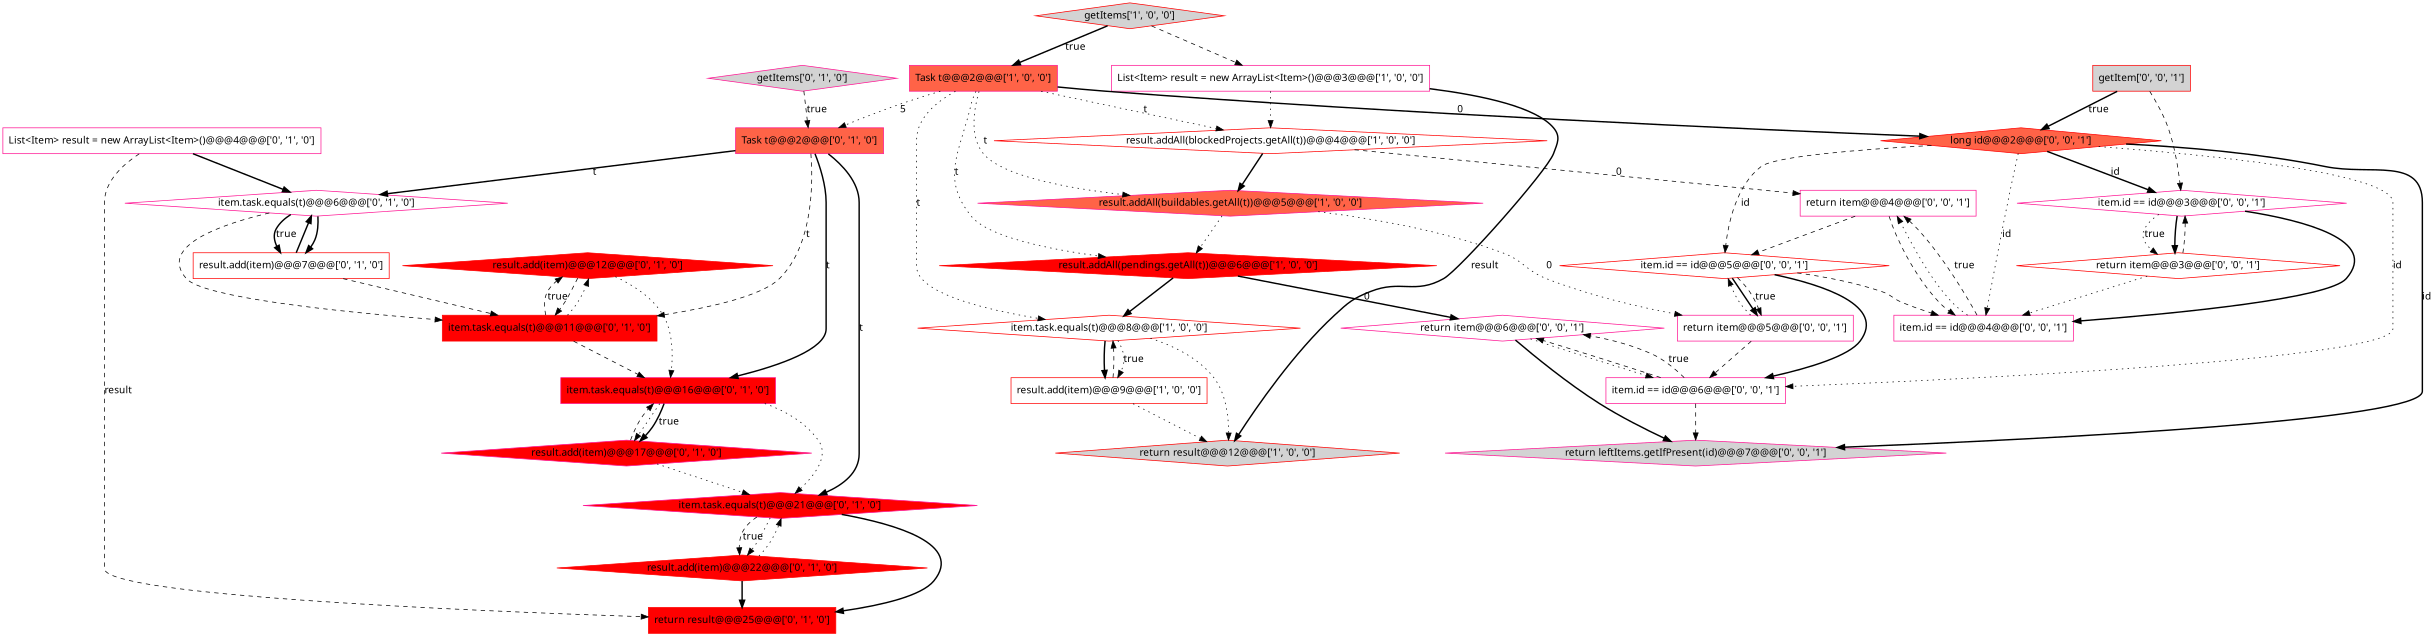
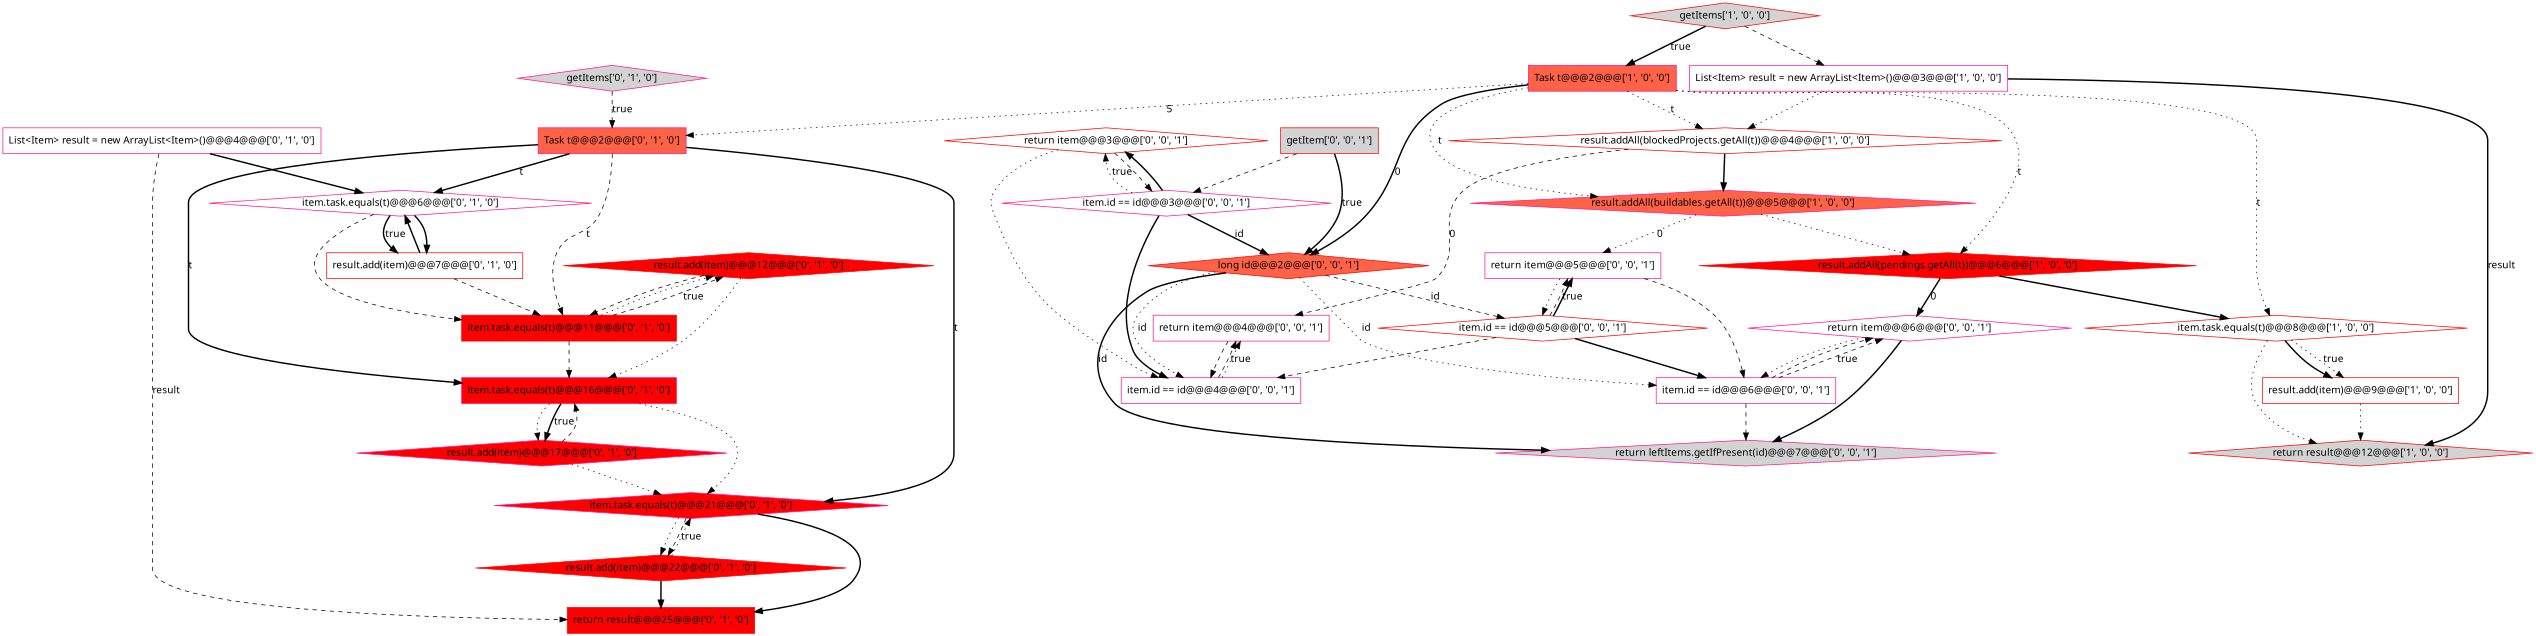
(2098, 171) -> (1224, 233)
(1807, 234) -> none
(1114, 363) -> none
